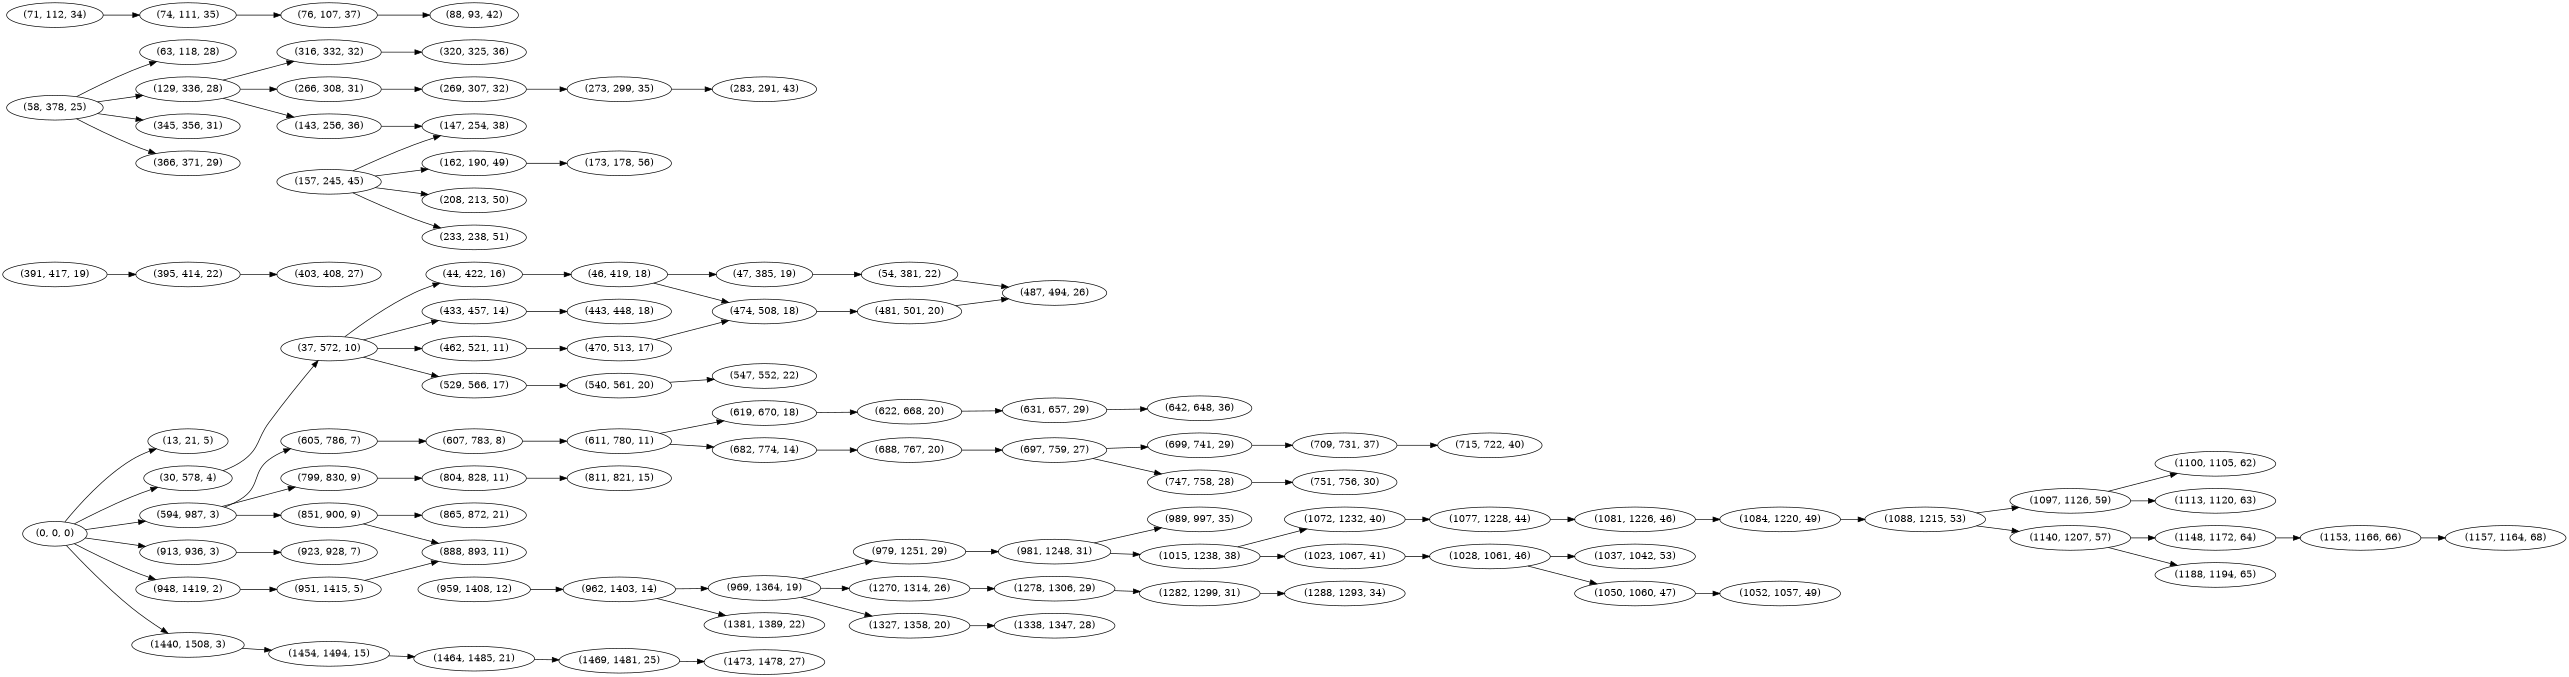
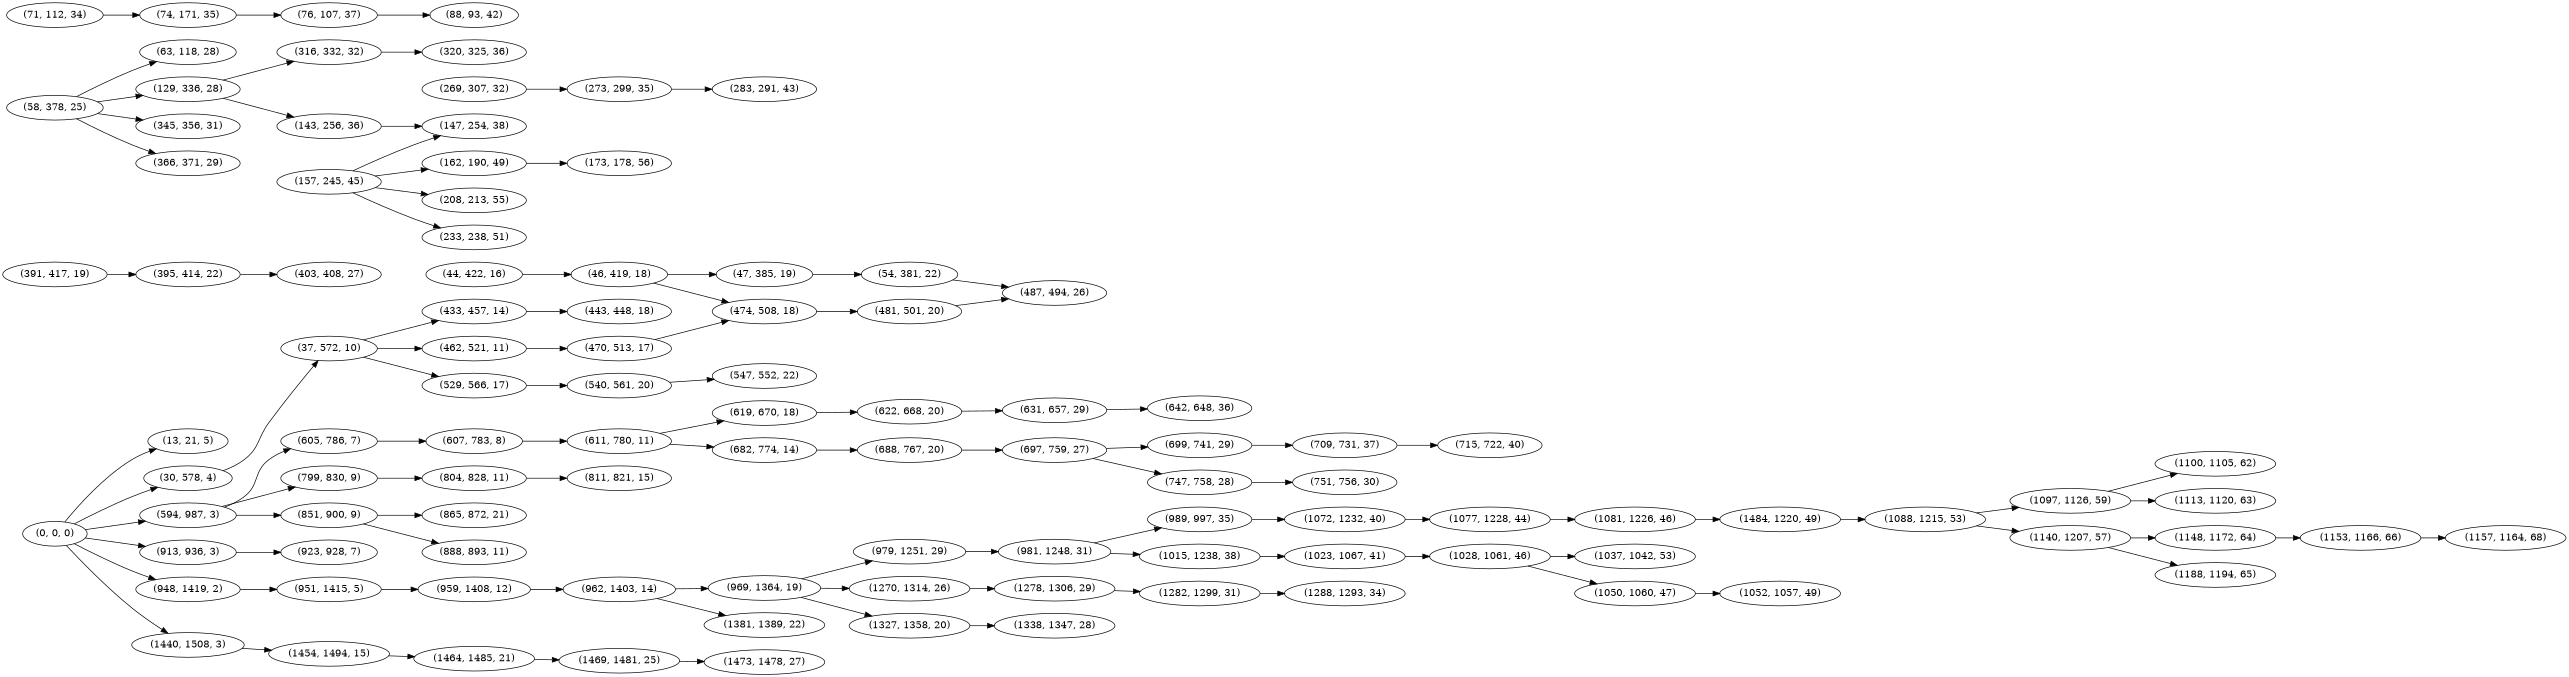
(188, 15) -> (188, 15)
(329, 89) -> none
(474, 200) -> (474, 200)
(387, 308) -> none
(1780, 519) -> (1780, 519)
(1269, 539) -> (1265, 519)
(398, 572) -> (396, 589)
